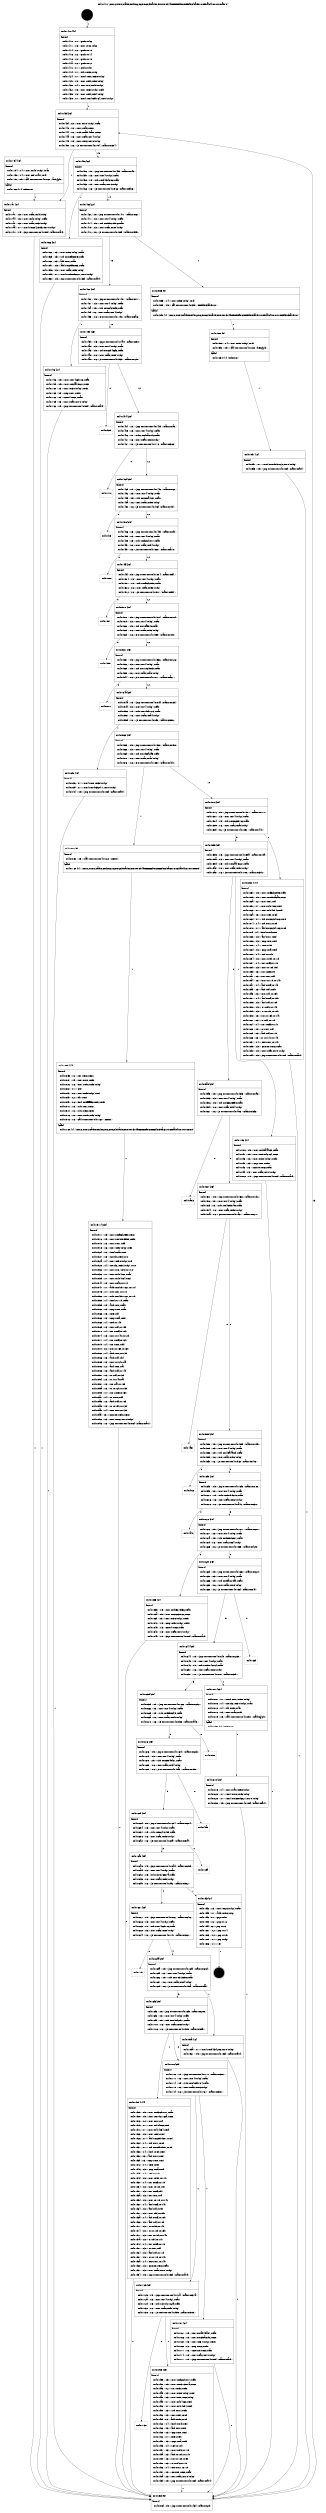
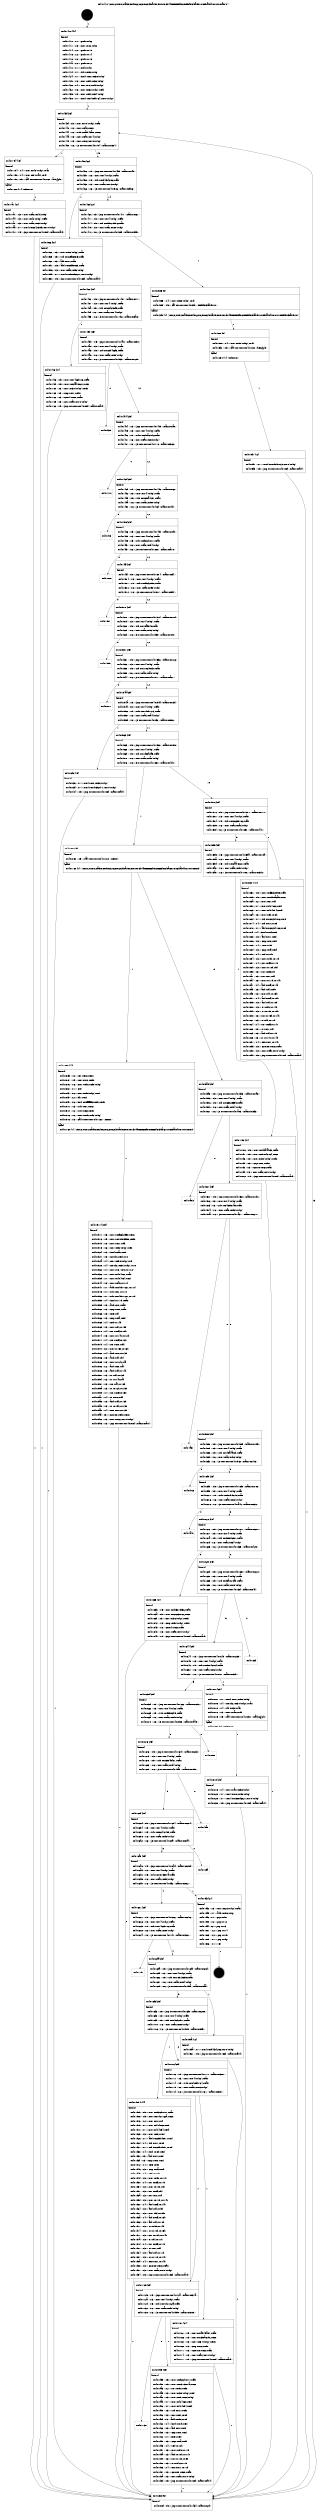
(69, 175) -> (60, 153)
(110, 260) -> none
(110, 324) -> none
none -> (146, 727)
(228, 978) -> (180, 976)
